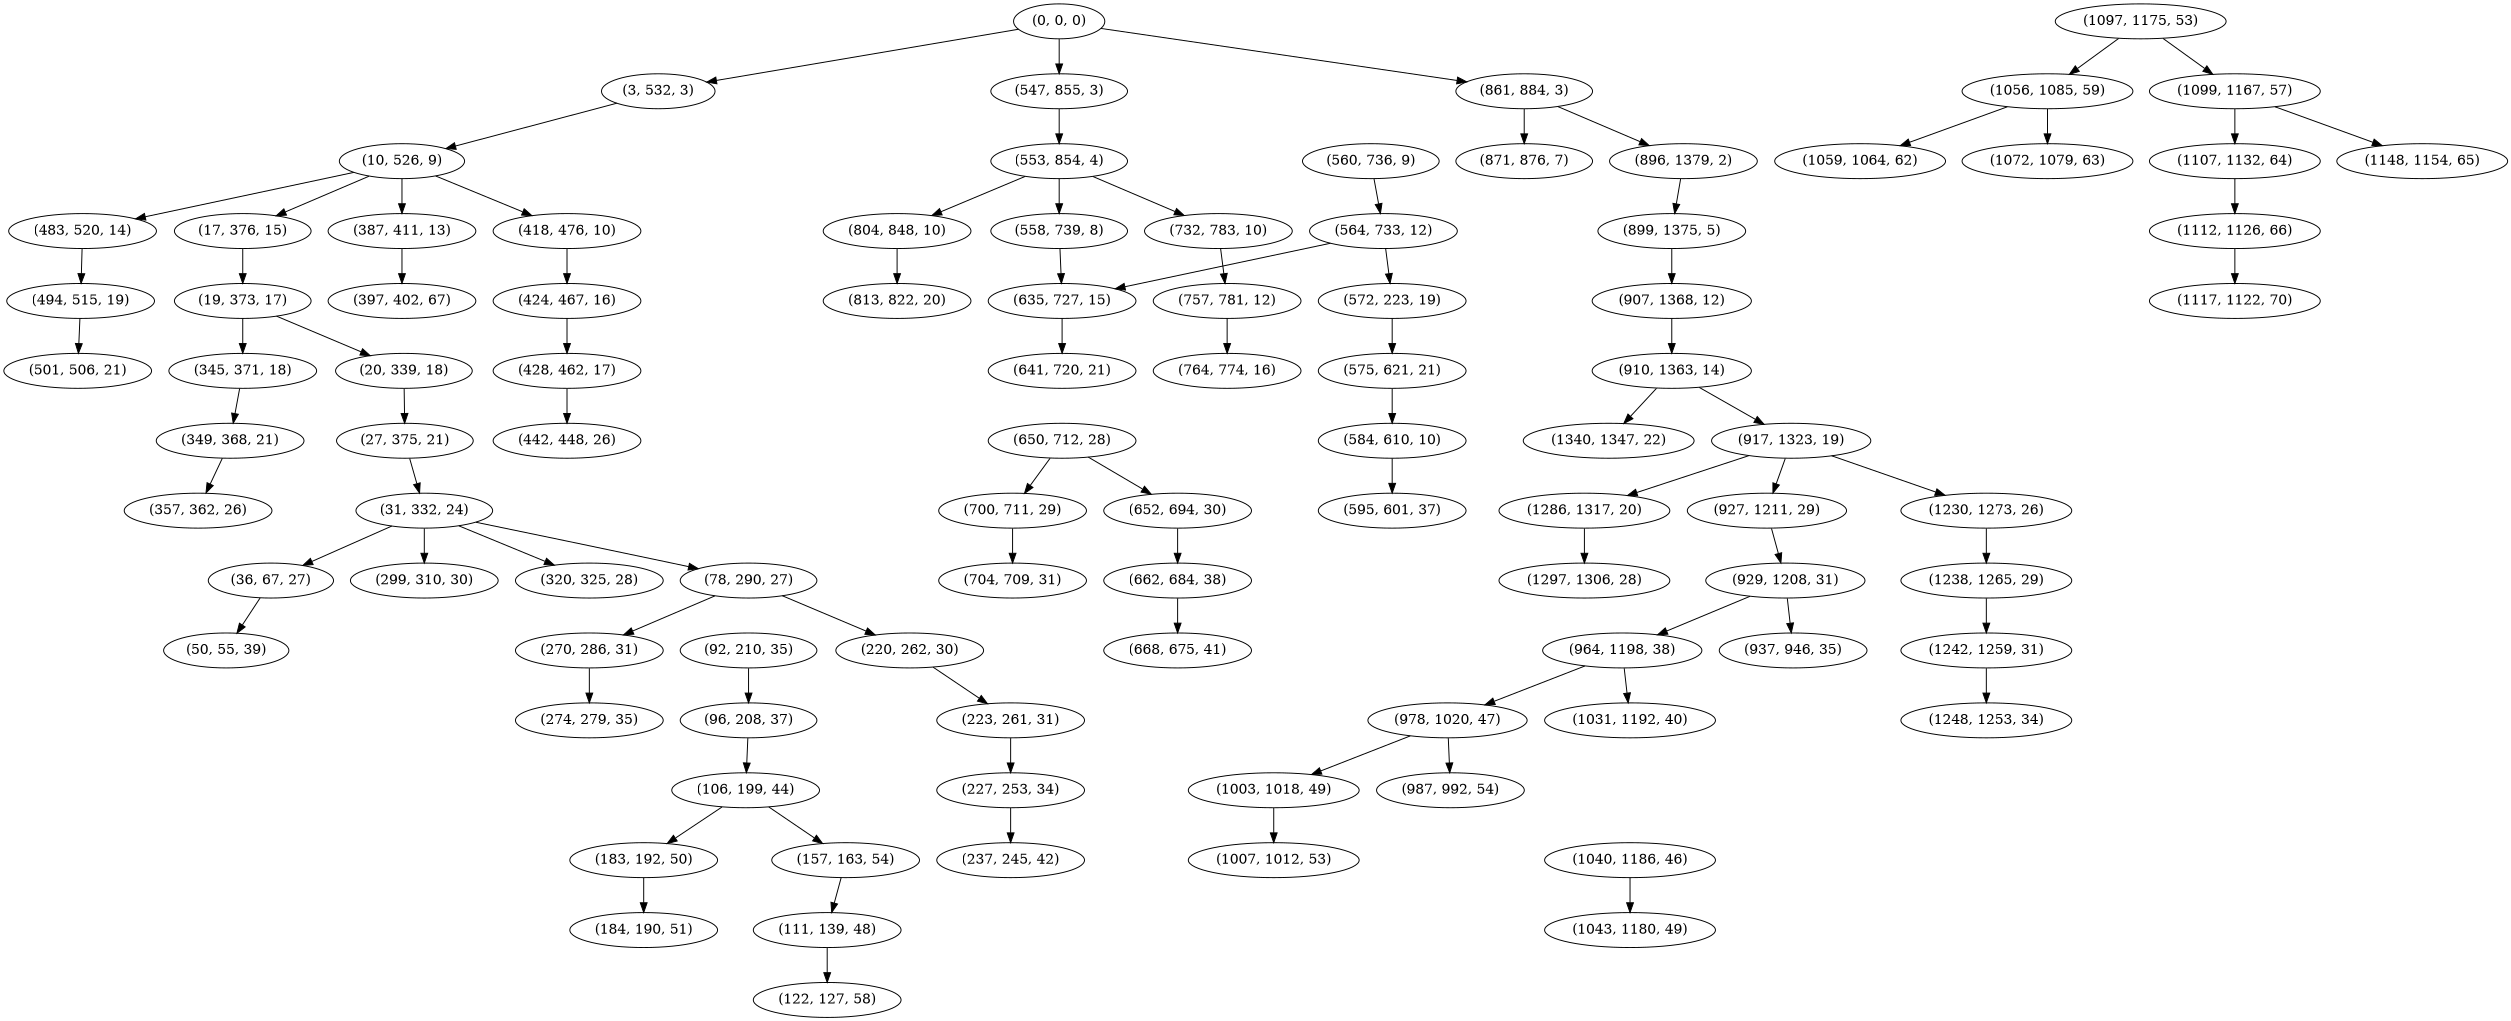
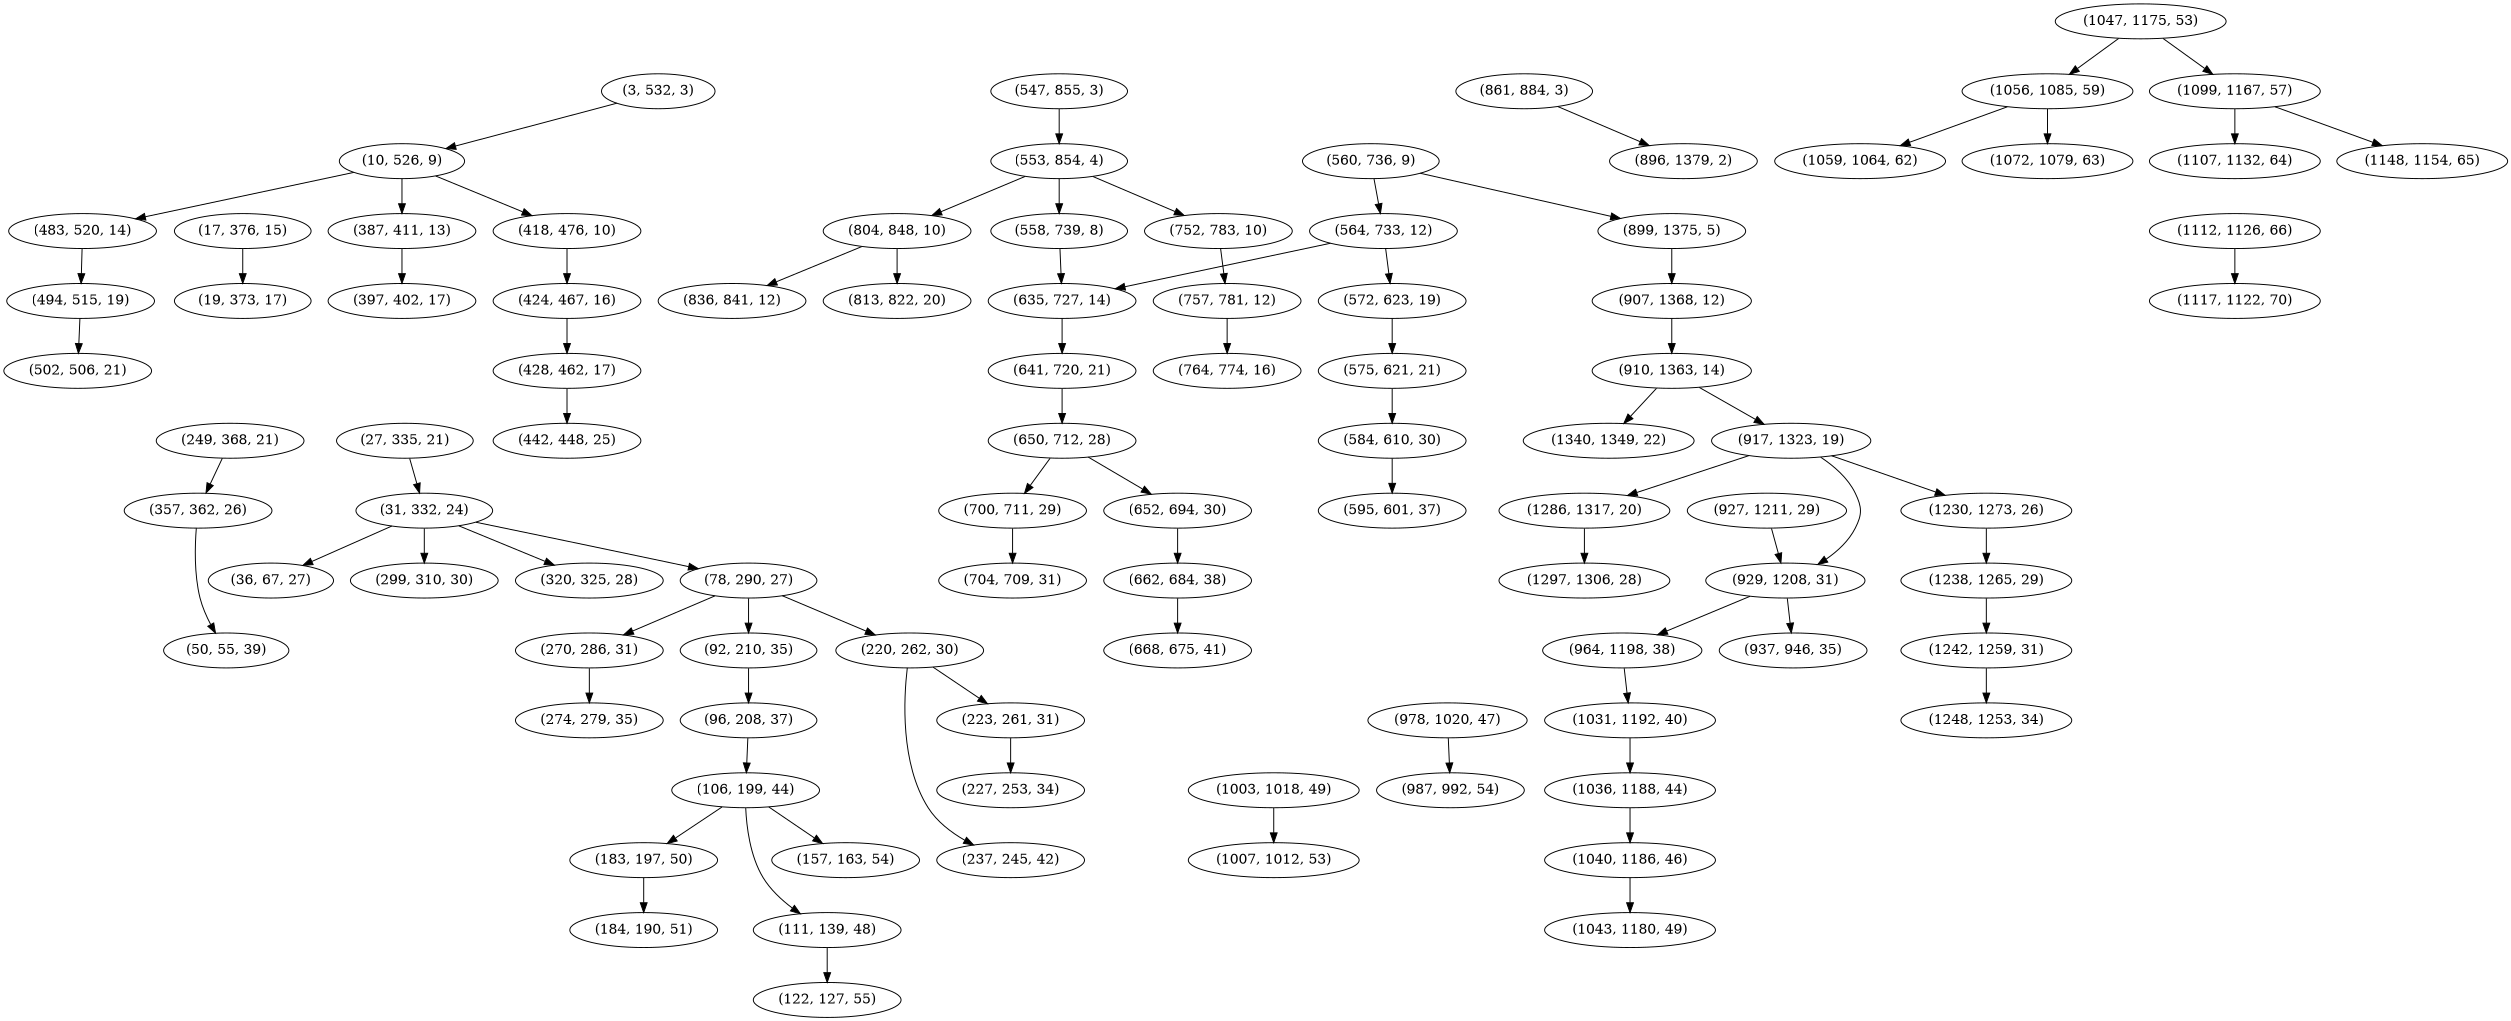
(1059, 21) -> none
(2141, 21) -> (2141, 21)
(1524, 161) -> none
(1678, 191) -> (1516, 195)
(2235, 191) -> none
(327, 194) -> none
(1218, 231) -> (1218, 231)
(402, 301) -> (402, 301)
none -> (732, 301)
(1062, 301) -> (1062, 301)
(1392, 301) -> (1392, 301)
(78, 371) -> (78, 371)
(243, 371) -> none
(404, 371) -> none
none -> (1062, 401)
(230, 441) -> (230, 441)
(405, 441) -> (405, 441)
(567, 441) -> (567, 441)
(1392, 441) -> (1392, 441)
(1609, 441) -> (1609, 441)
(1781, 471) -> (1860, 507)
(251, 611) -> (197, 577)
none -> (749, 611)
(1540, 684) -> none
(1366, 753) -> none
none -> (1630, 790)
(1011, 820) -> (911, 764)
(644, 860) -> (644, 860)
(838, 890) -> (757, 864)
(827, 1000) -> (827, 1000)
